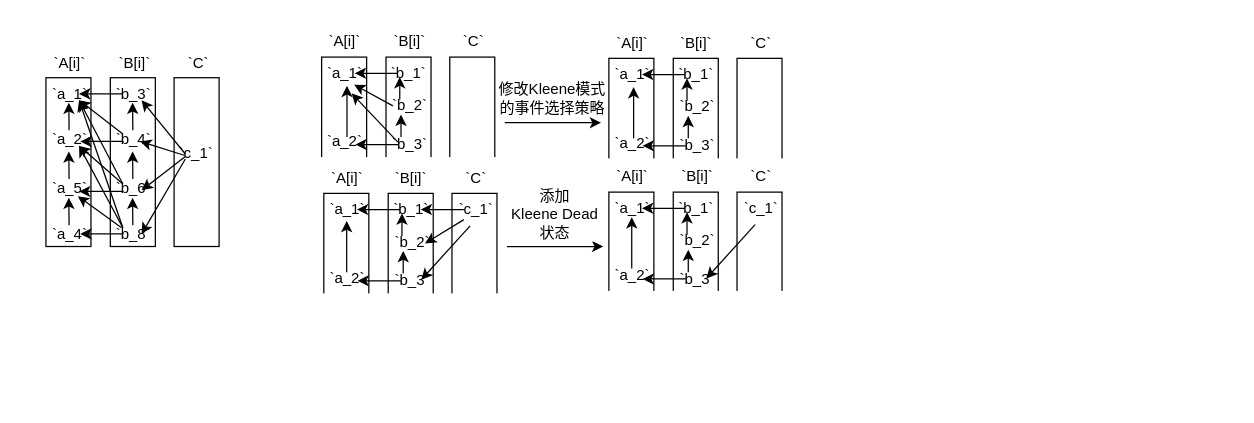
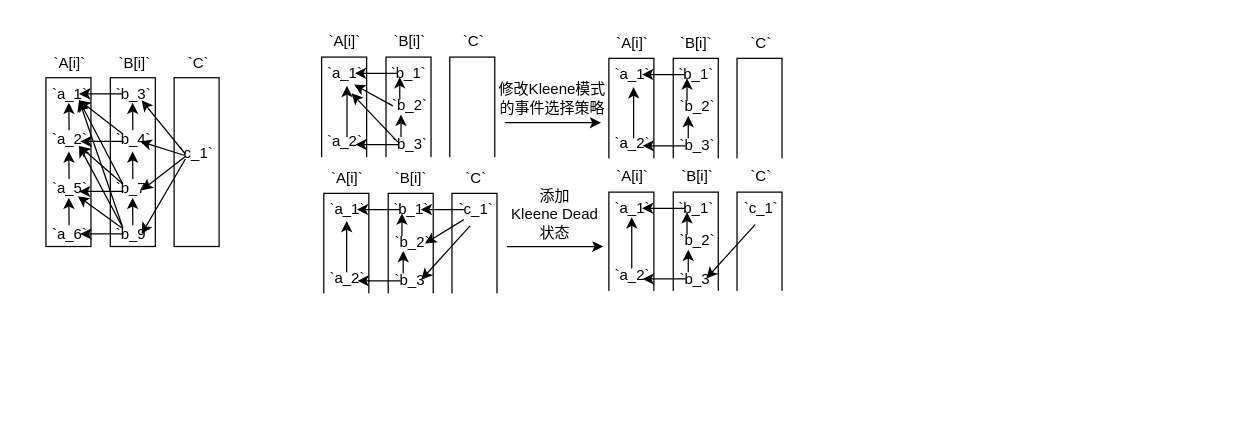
(134, 188) -> (134, 188)
(70, 234) -> (70, 234)
(134, 234) -> (134, 234)
